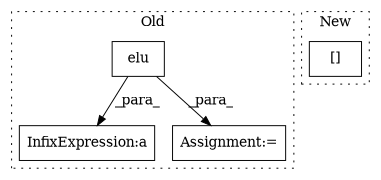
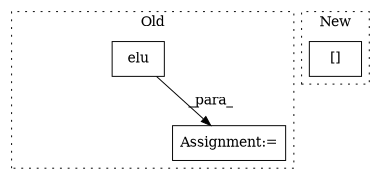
(87, 143) -> none
